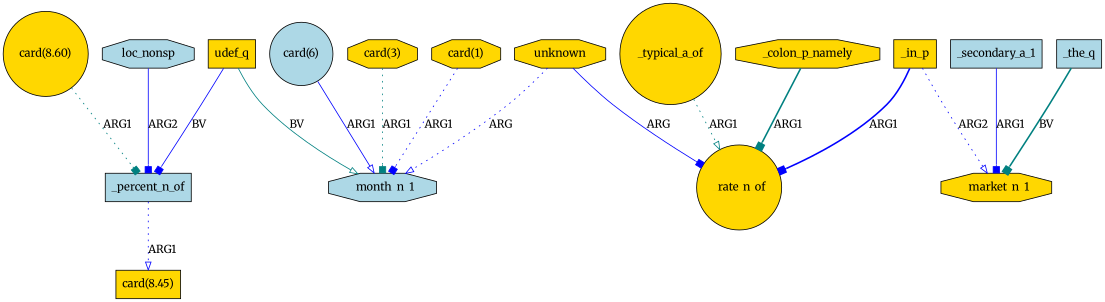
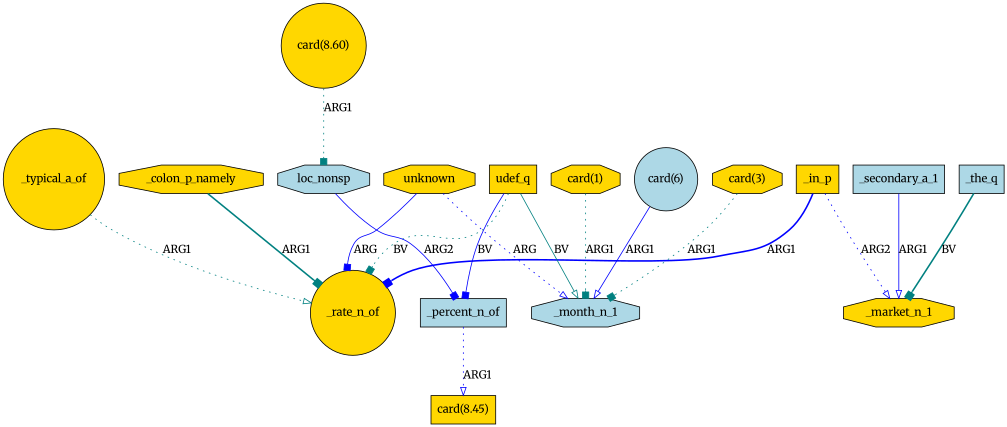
(427, 117) -> (586, 242)
(996, 117) -> (899, 242)
(102, 127) -> (324, 123)
none -> (445, 238)
